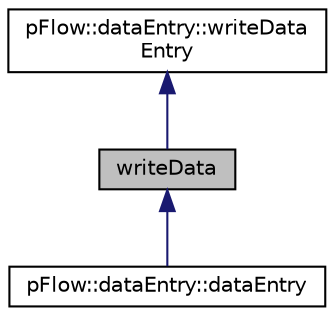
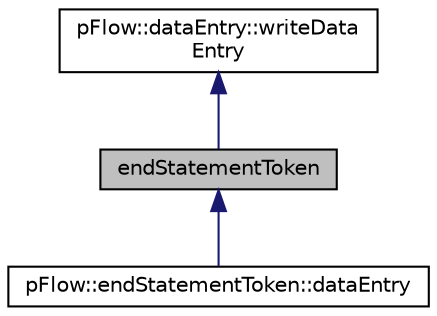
(167, 169) -> (219, 169)
(167, 287) -> (219, 287)
